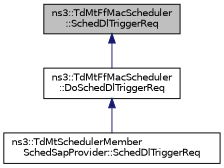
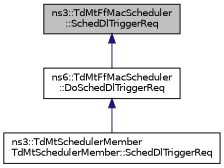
(112, 83) -> (112, 83)
(112, 148) -> (112, 148)
